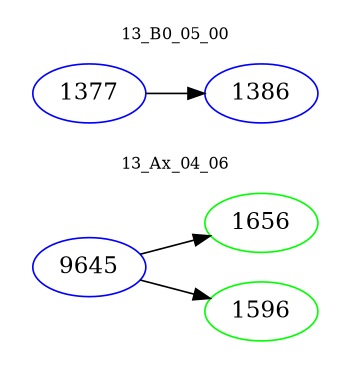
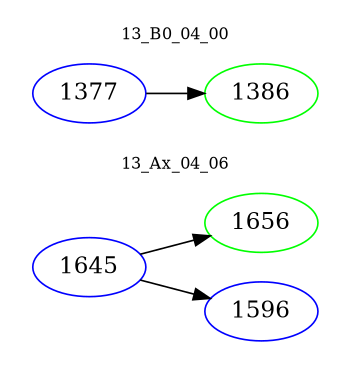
(175, 35) -> (175, 35)
(261, 93) -> (261, 93)
(89, 267) -> (89, 267)
(261, 311) -> (261, 311)
